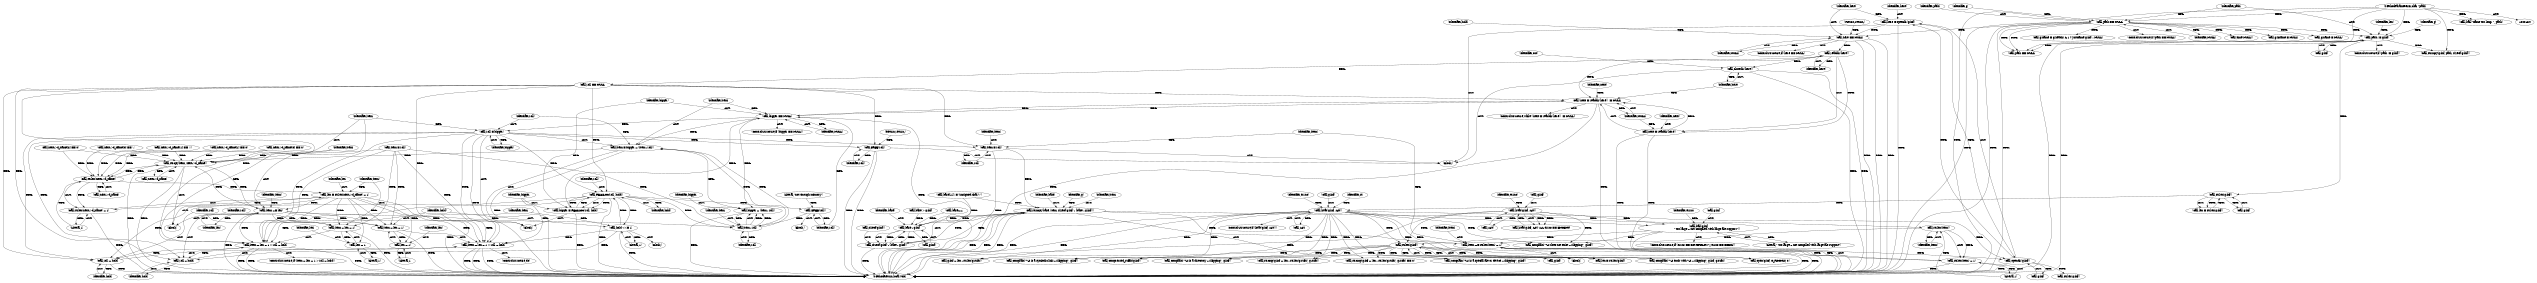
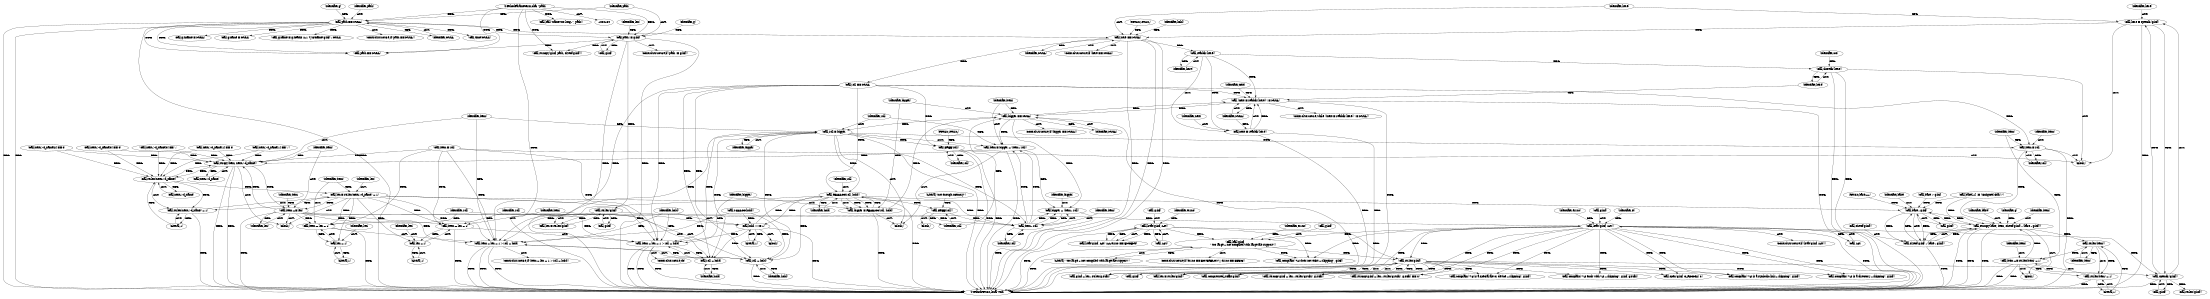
(1218, 69) -> (988, 55)
none -> (740, 211)
(954, 211) -> (1860, 195)
(1276, 235) -> (2034, 243)
(470, 271) -> (1142, 201)
